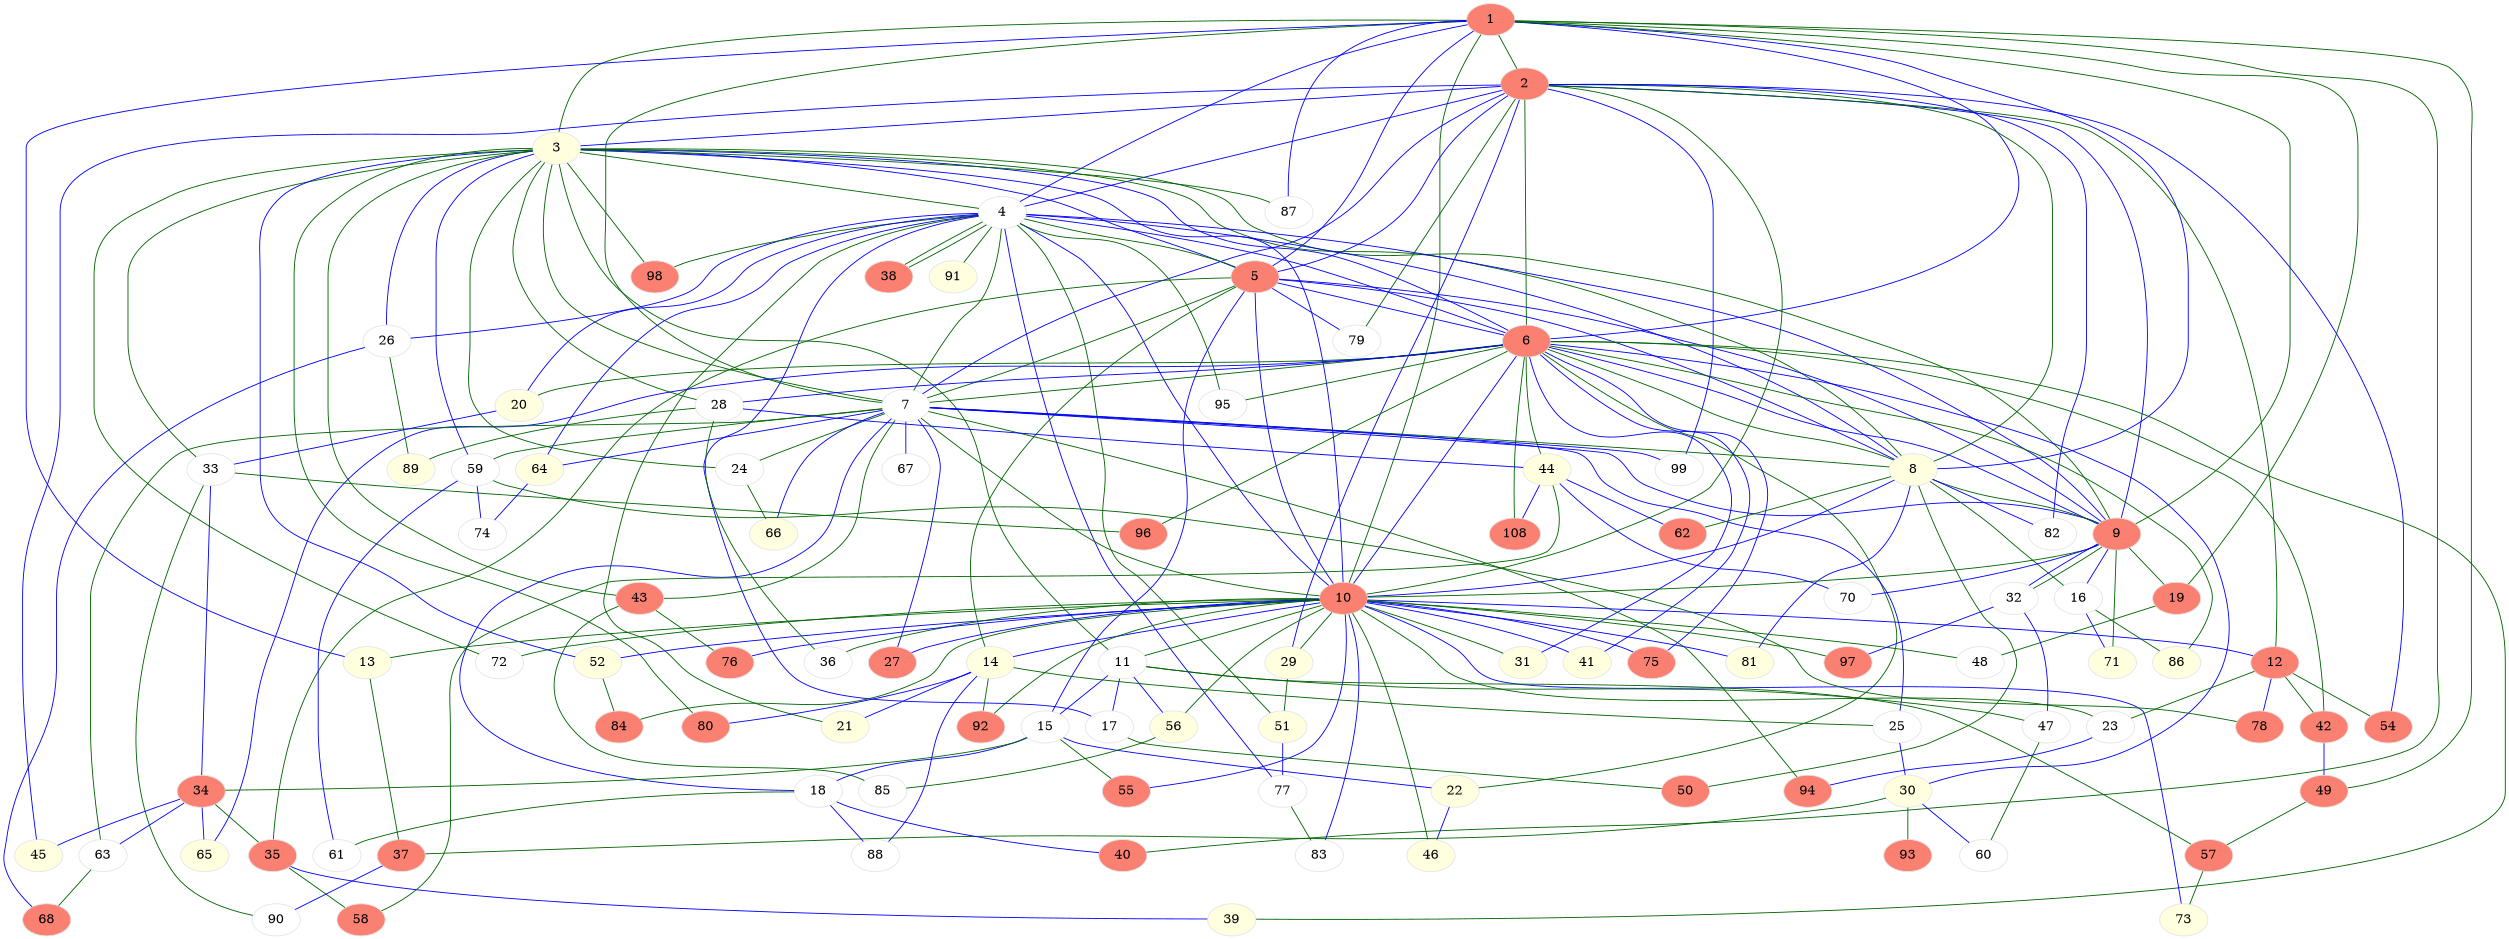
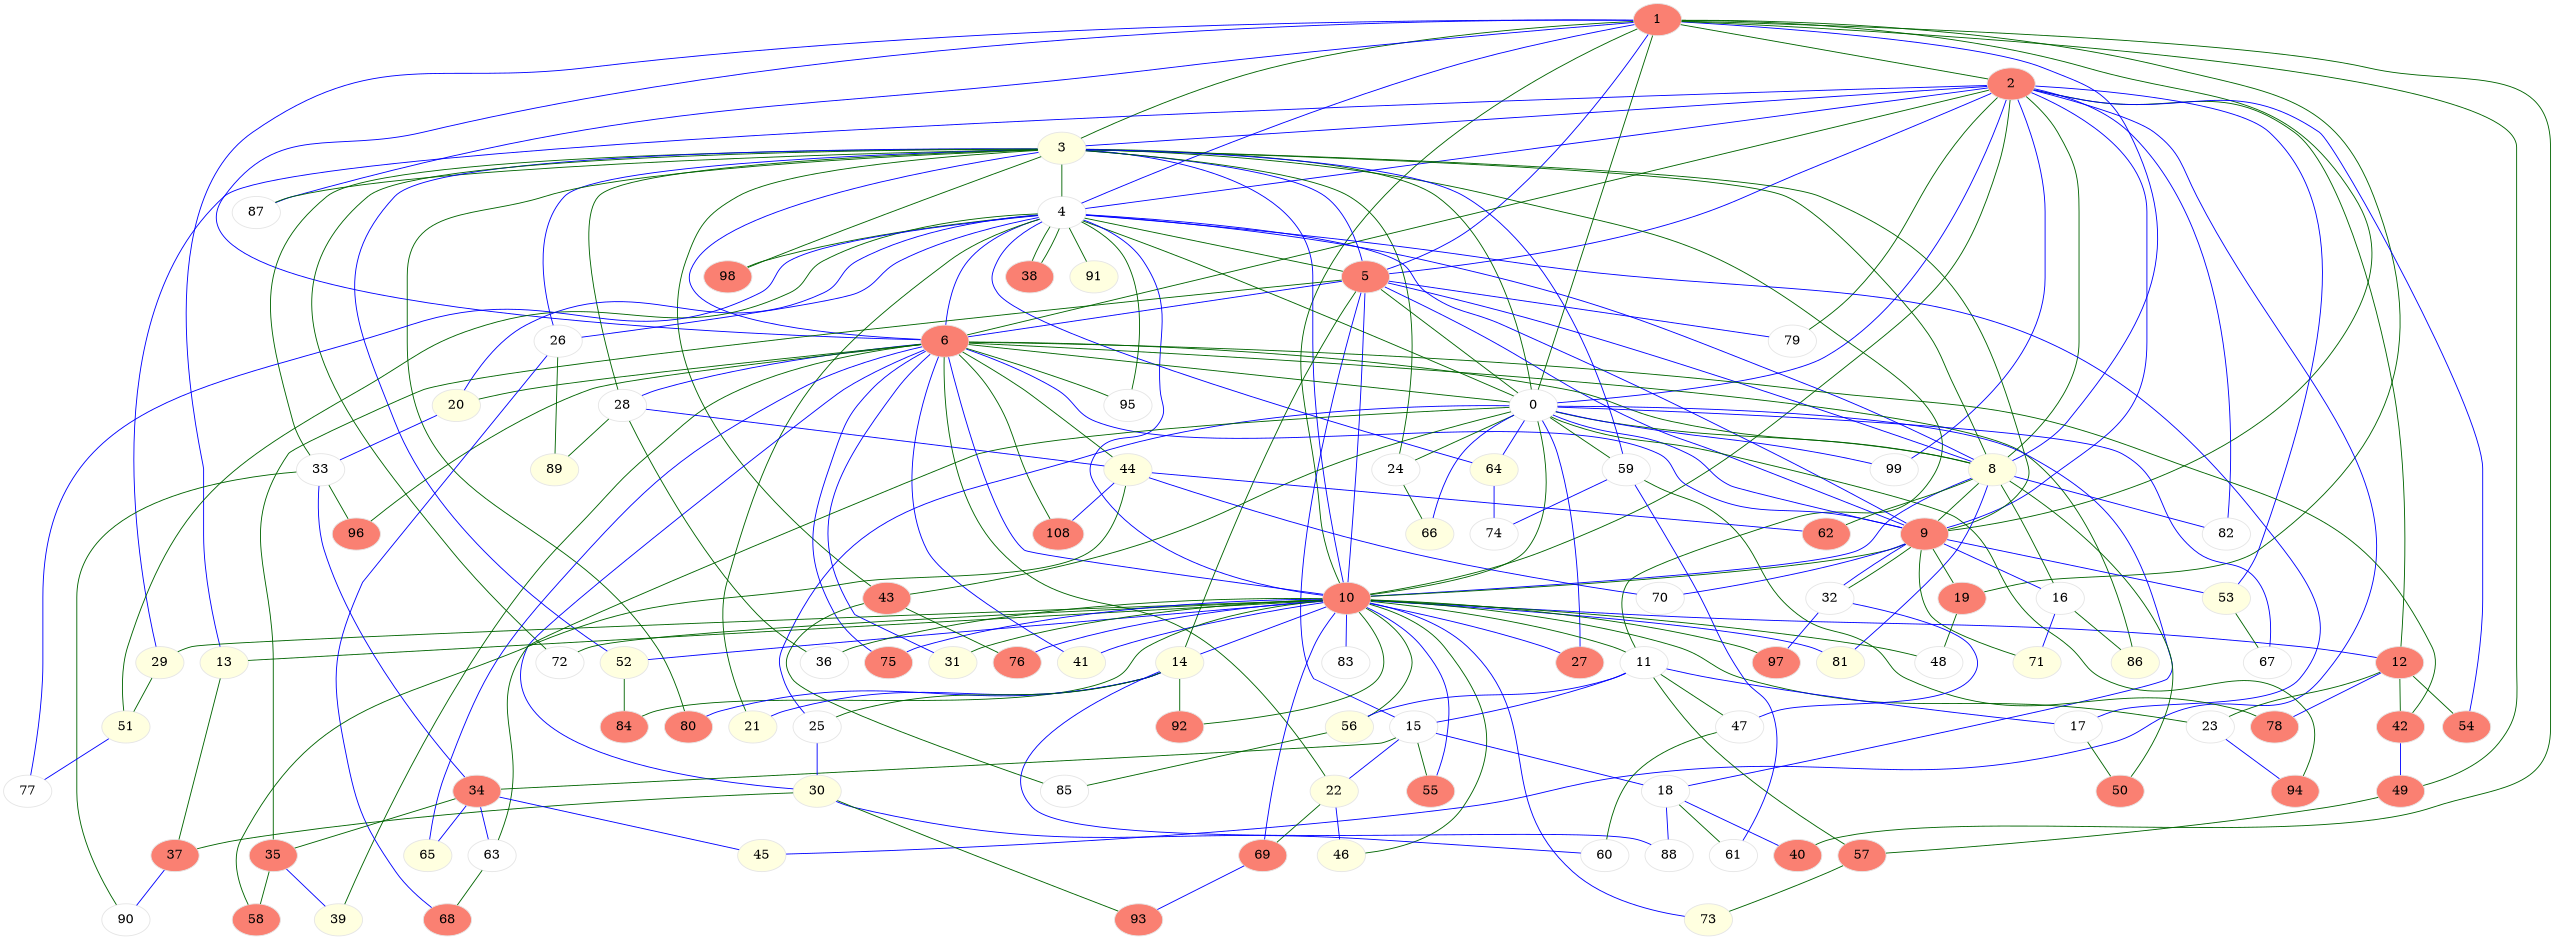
(906, 405) -> (1533, 405)
none -> (2226, 598)
(1301, 823) -> none
none -> (1263, 856)
